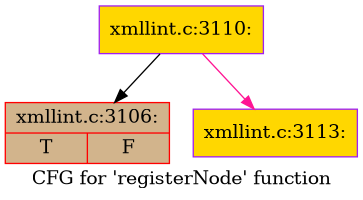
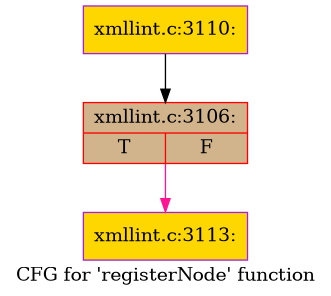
(224, 77) -> (165, 181)
